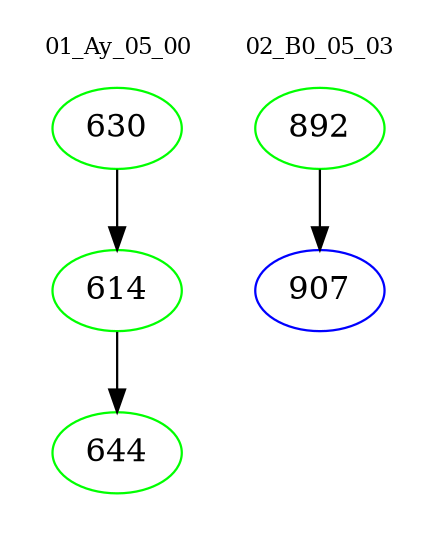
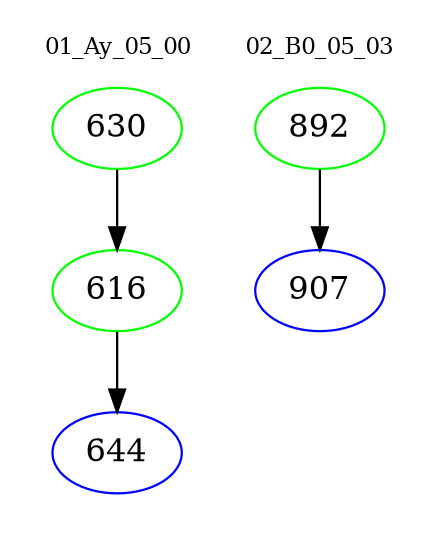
(117, 291) -> (117, 291)
(117, 453) -> (117, 453)
